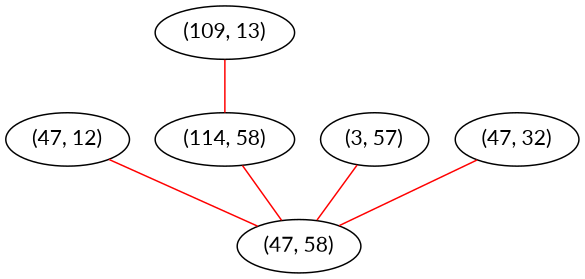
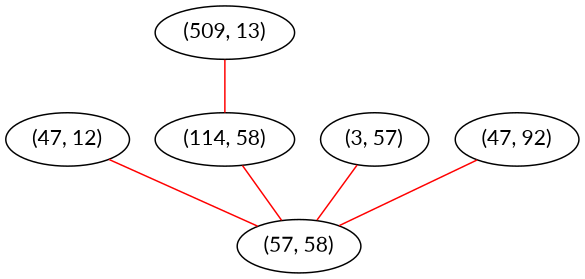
(225, 33) -> (225, 33)
(517, 139) -> (517, 139)
(299, 246) -> (299, 246)
